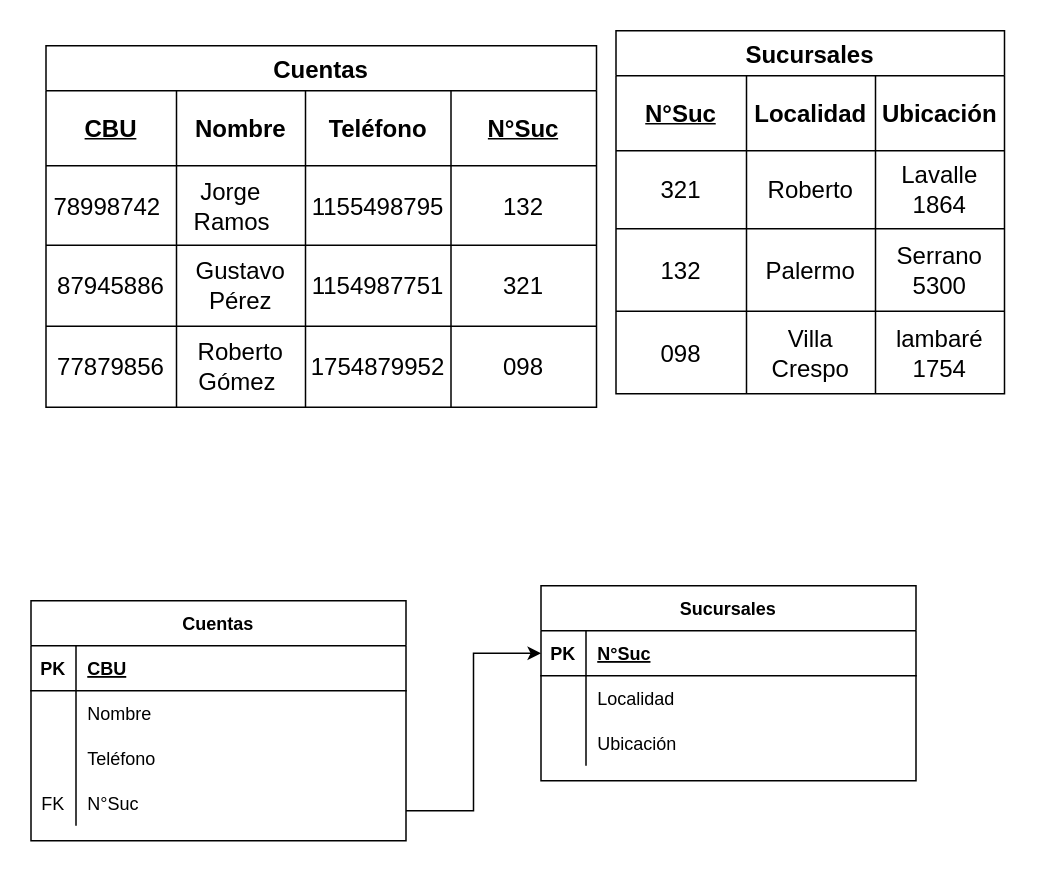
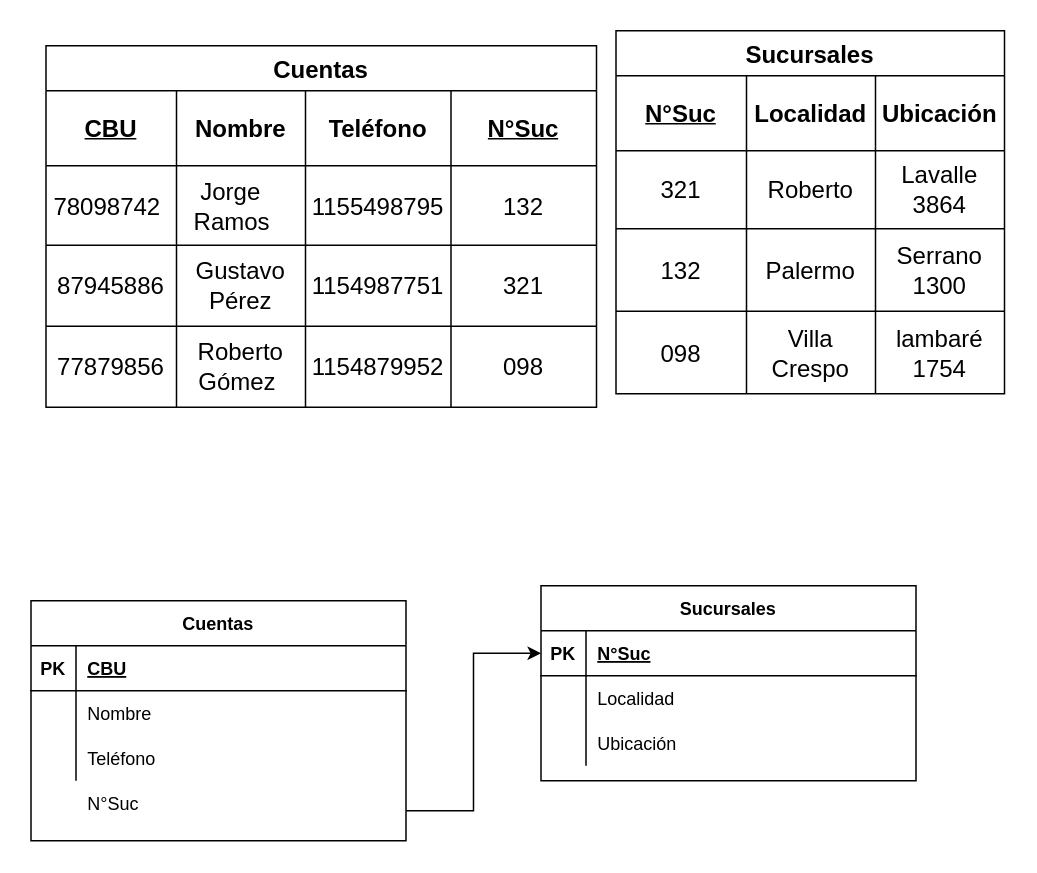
(940, 190) -> (940, 190)
(111, 206) -> (111, 206)
(940, 271) -> (940, 271)
(378, 367) -> (378, 367)
(53, 803) -> none
